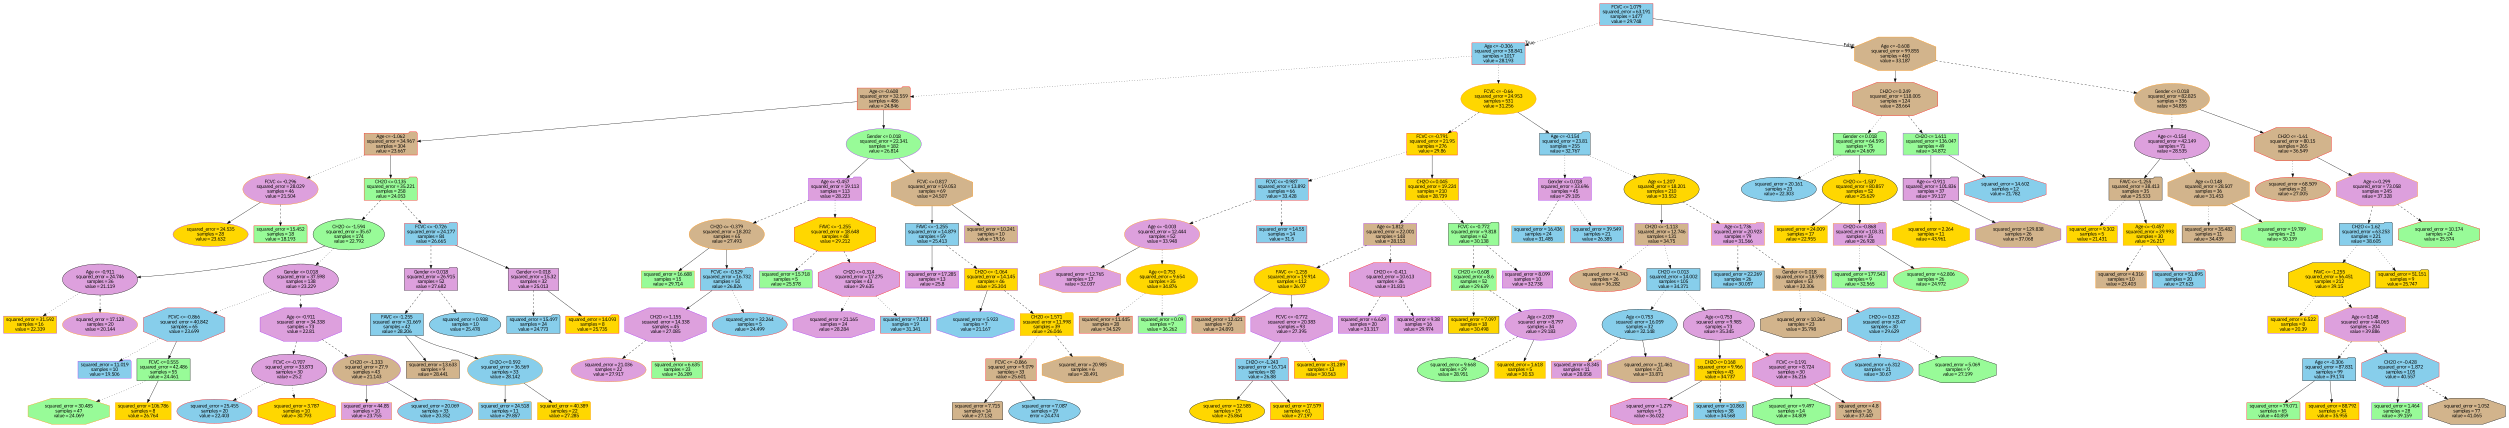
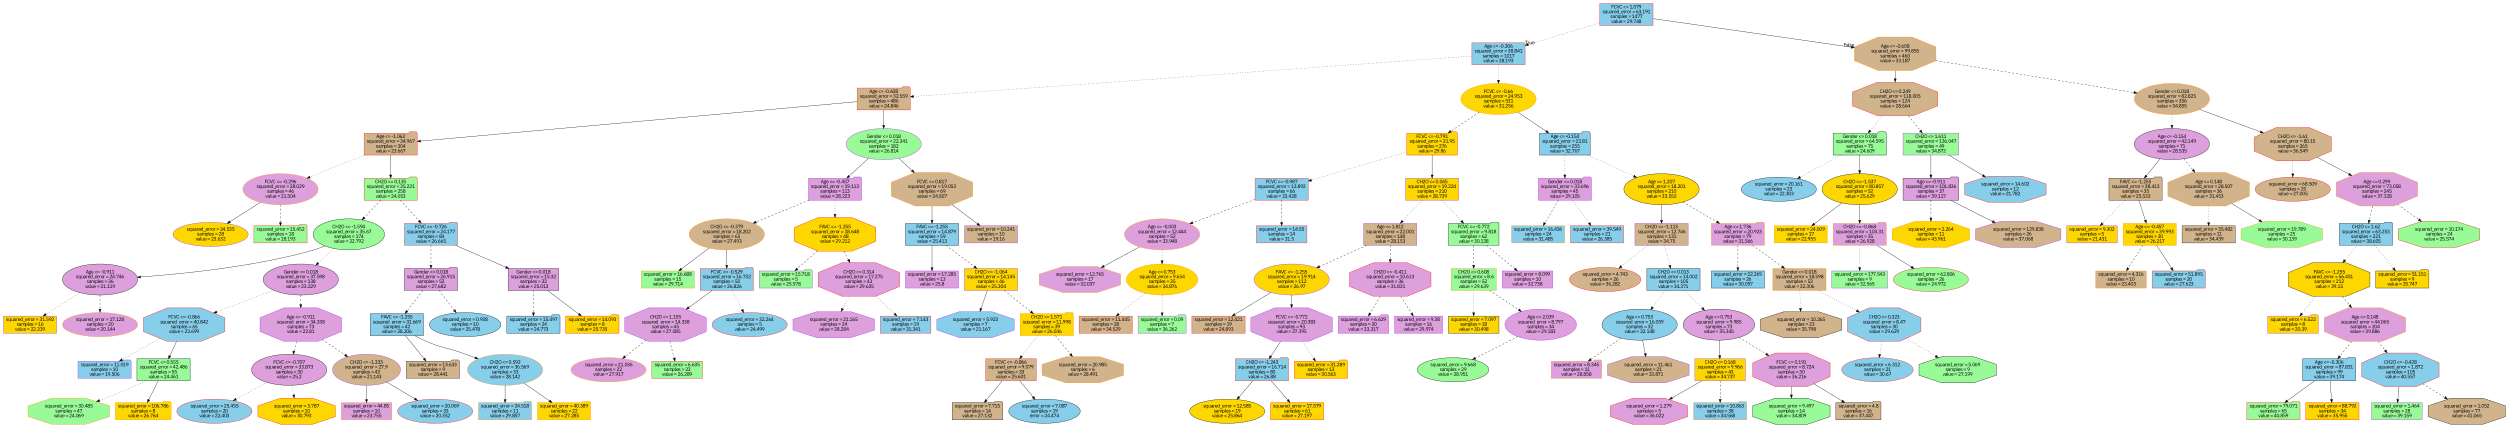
(1520, 370) -> none
(1858, 411) -> (1858, 411)
